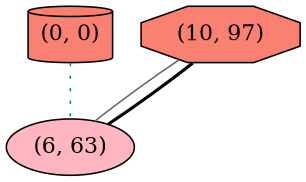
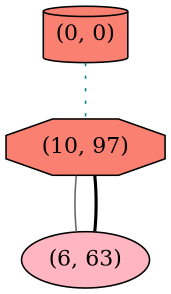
(70, 91) -> (86, 91)
